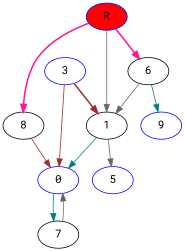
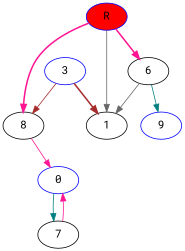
(62, 122) -> (47, 95)
(39, 150) -> (39, 150)
(85, 150) -> none
(113, 180) -> none
(63, 211) -> (63, 211)
